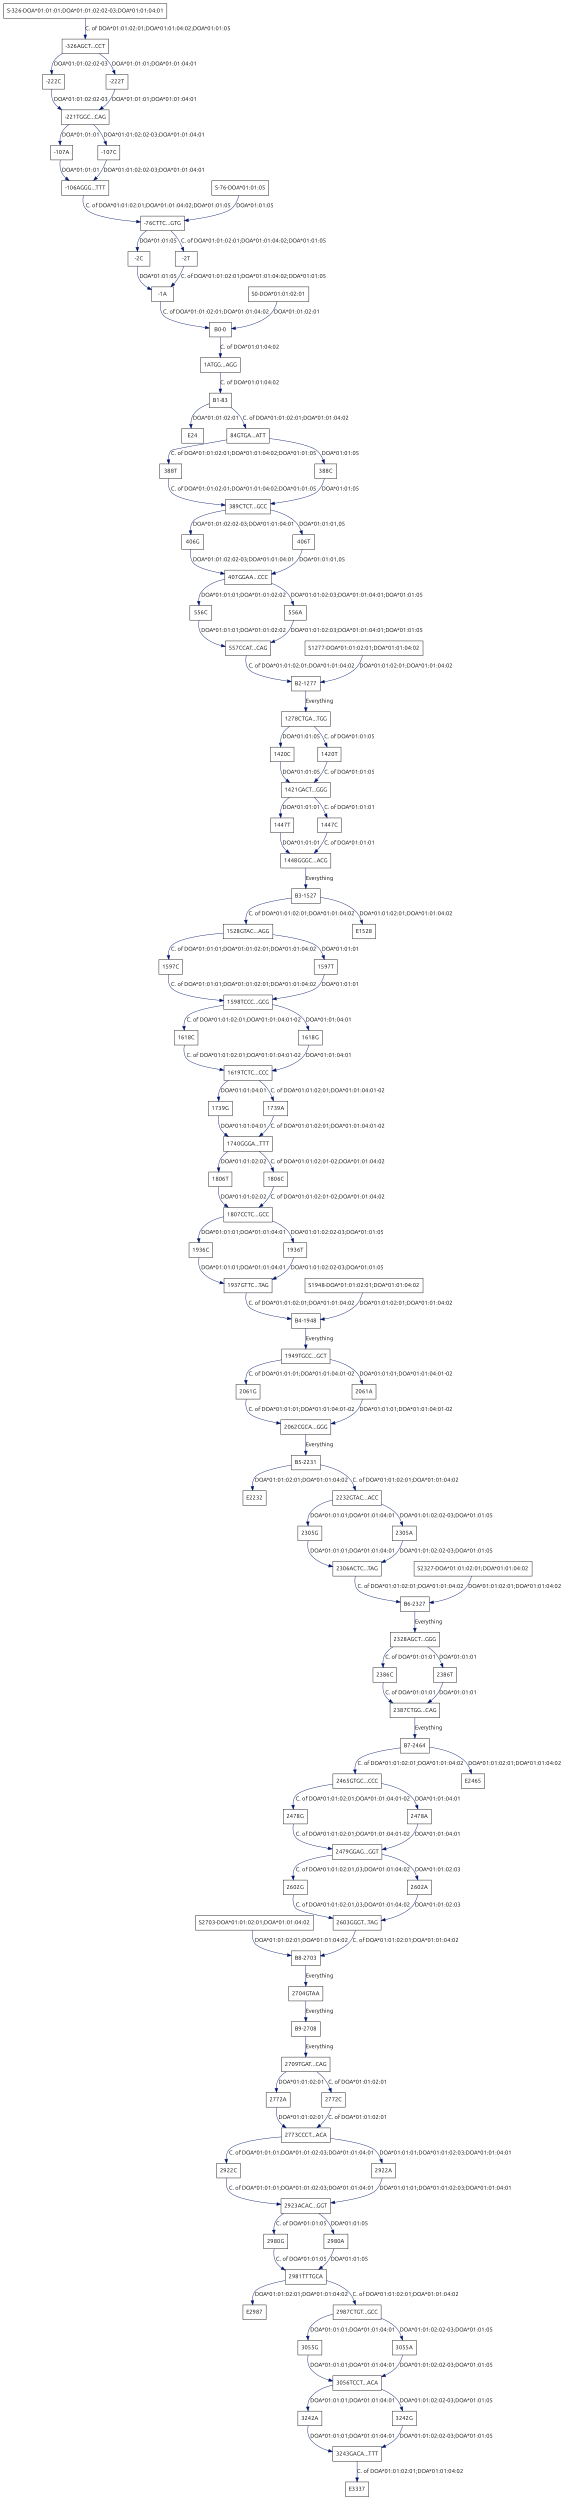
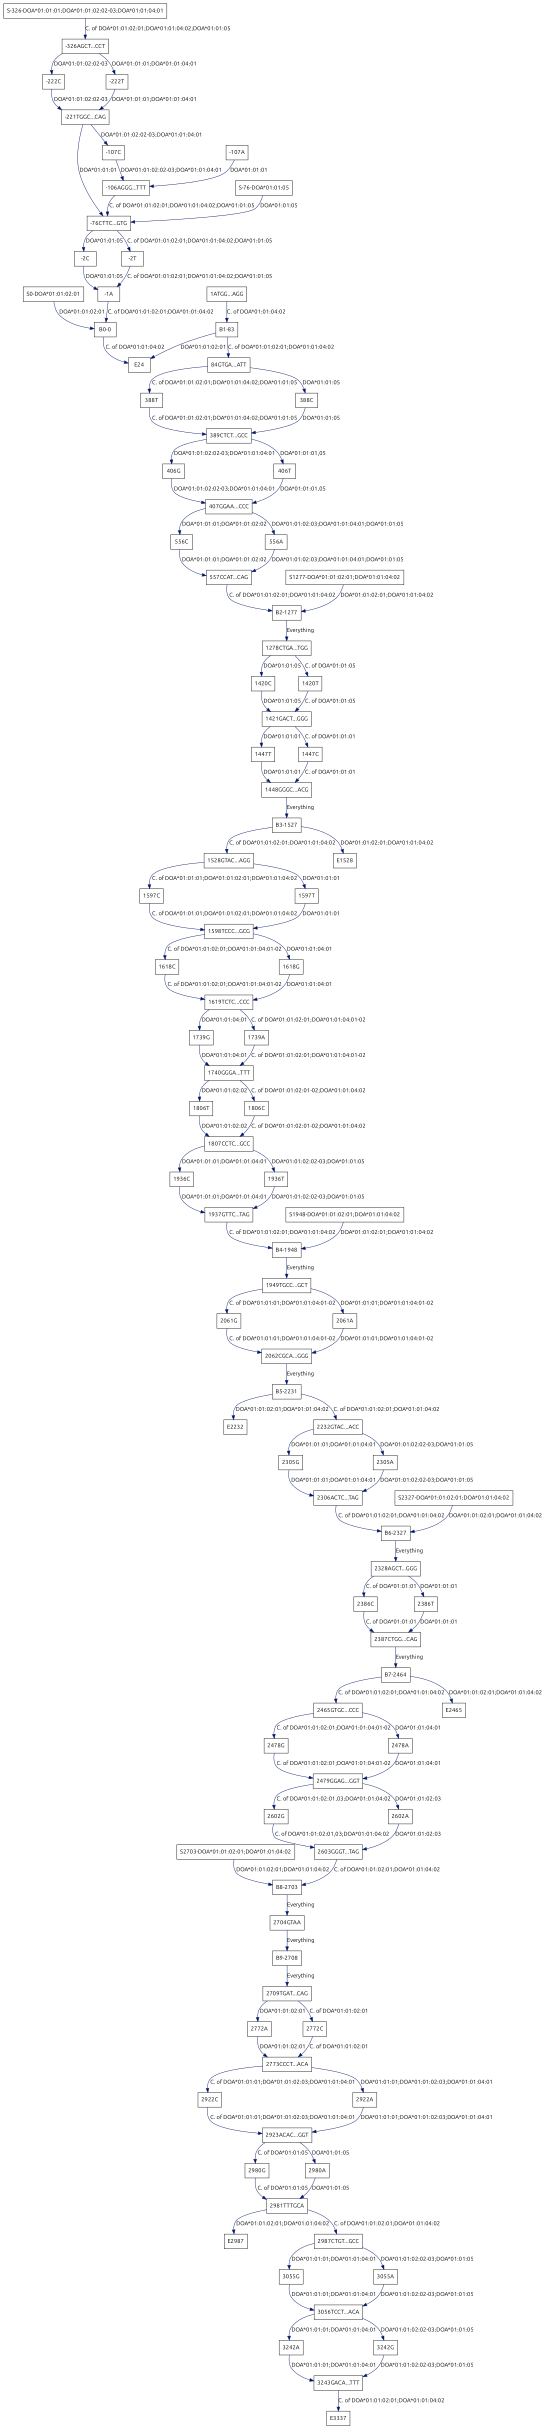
(62, 132) -> (79, 171)
(220, 345) -> (108, 354)
